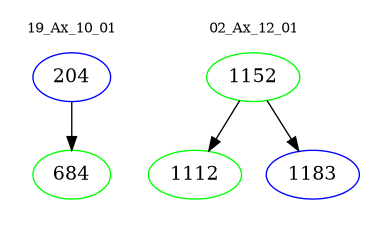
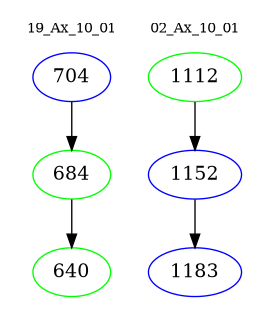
(254, 29) -> (195, 29)
(72, 77) -> (72, 77)
(253, 77) -> (195, 175)
(228, 120) -> (195, 119)
none -> (72, 272)
